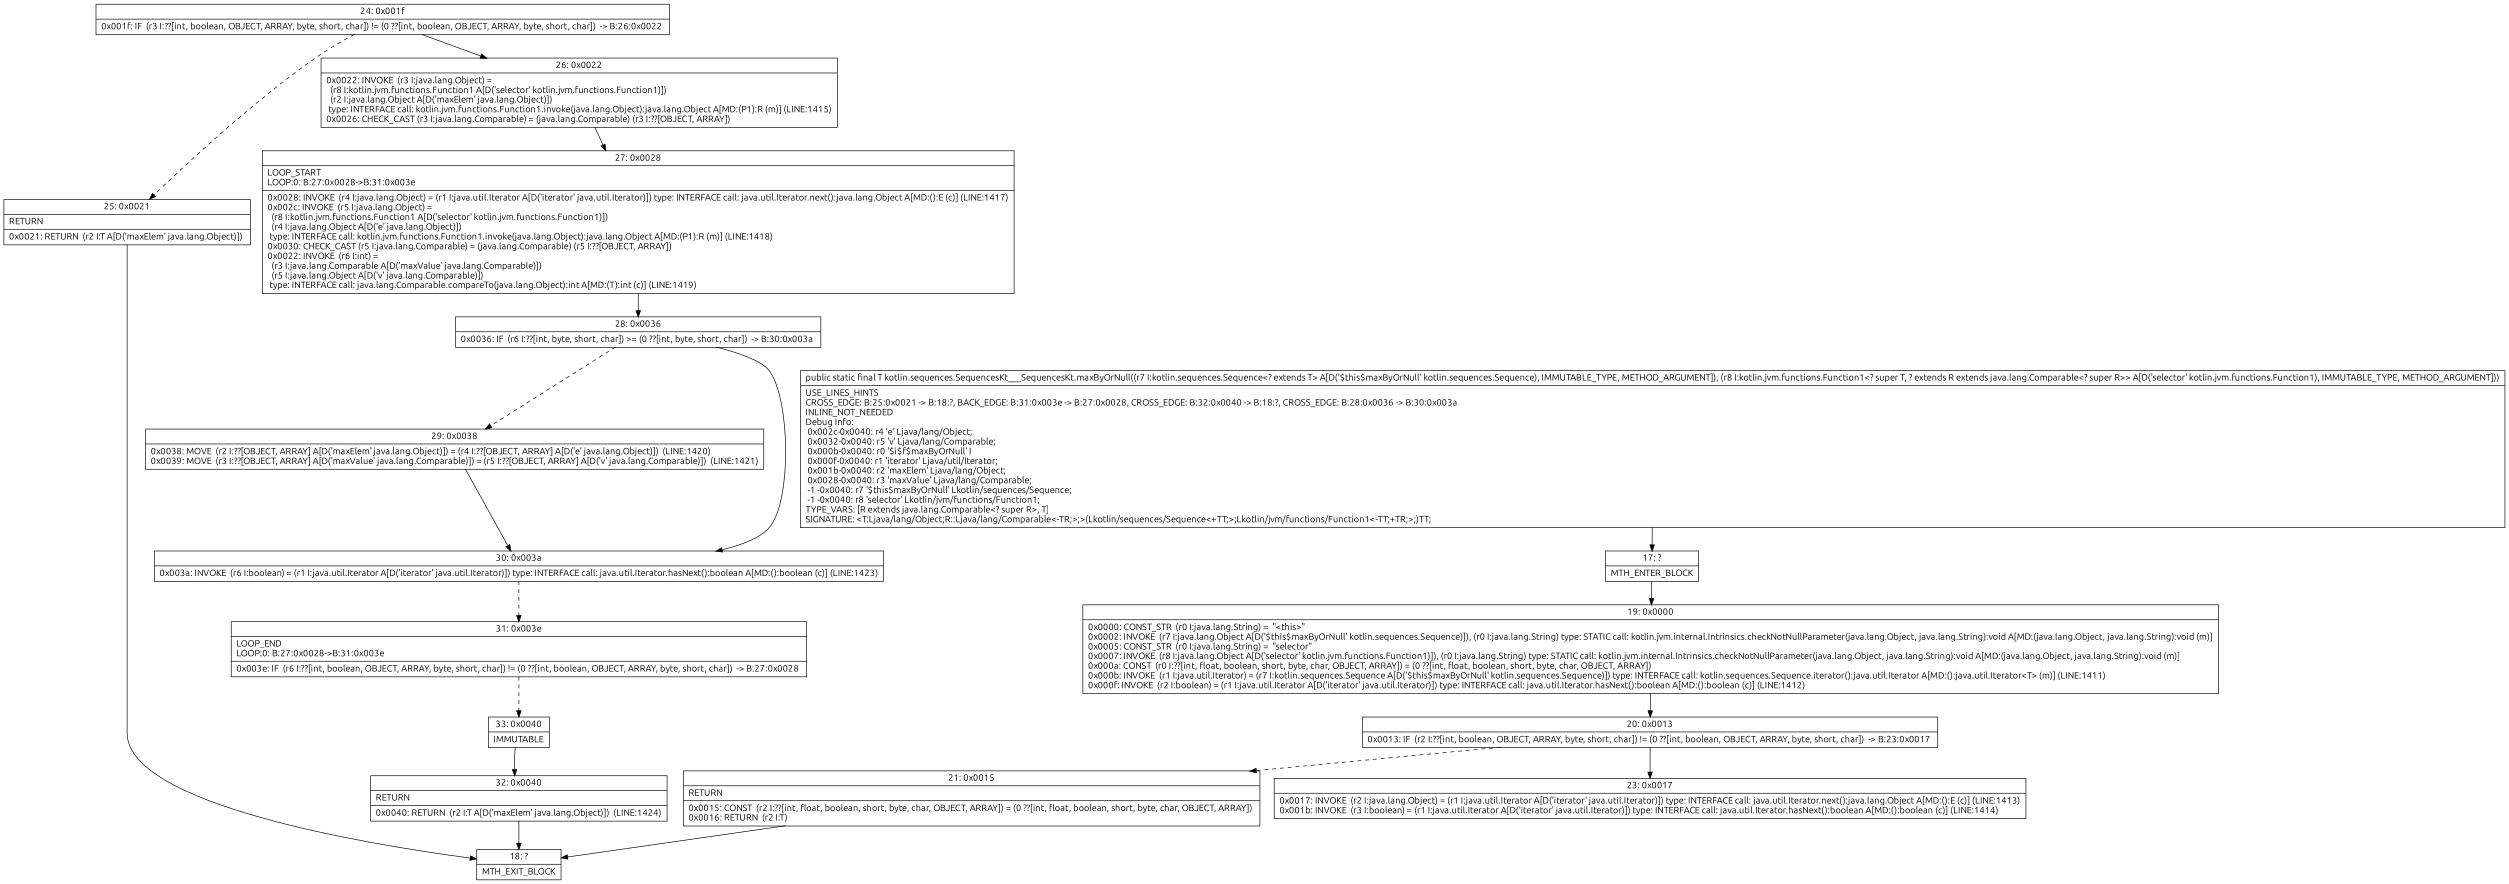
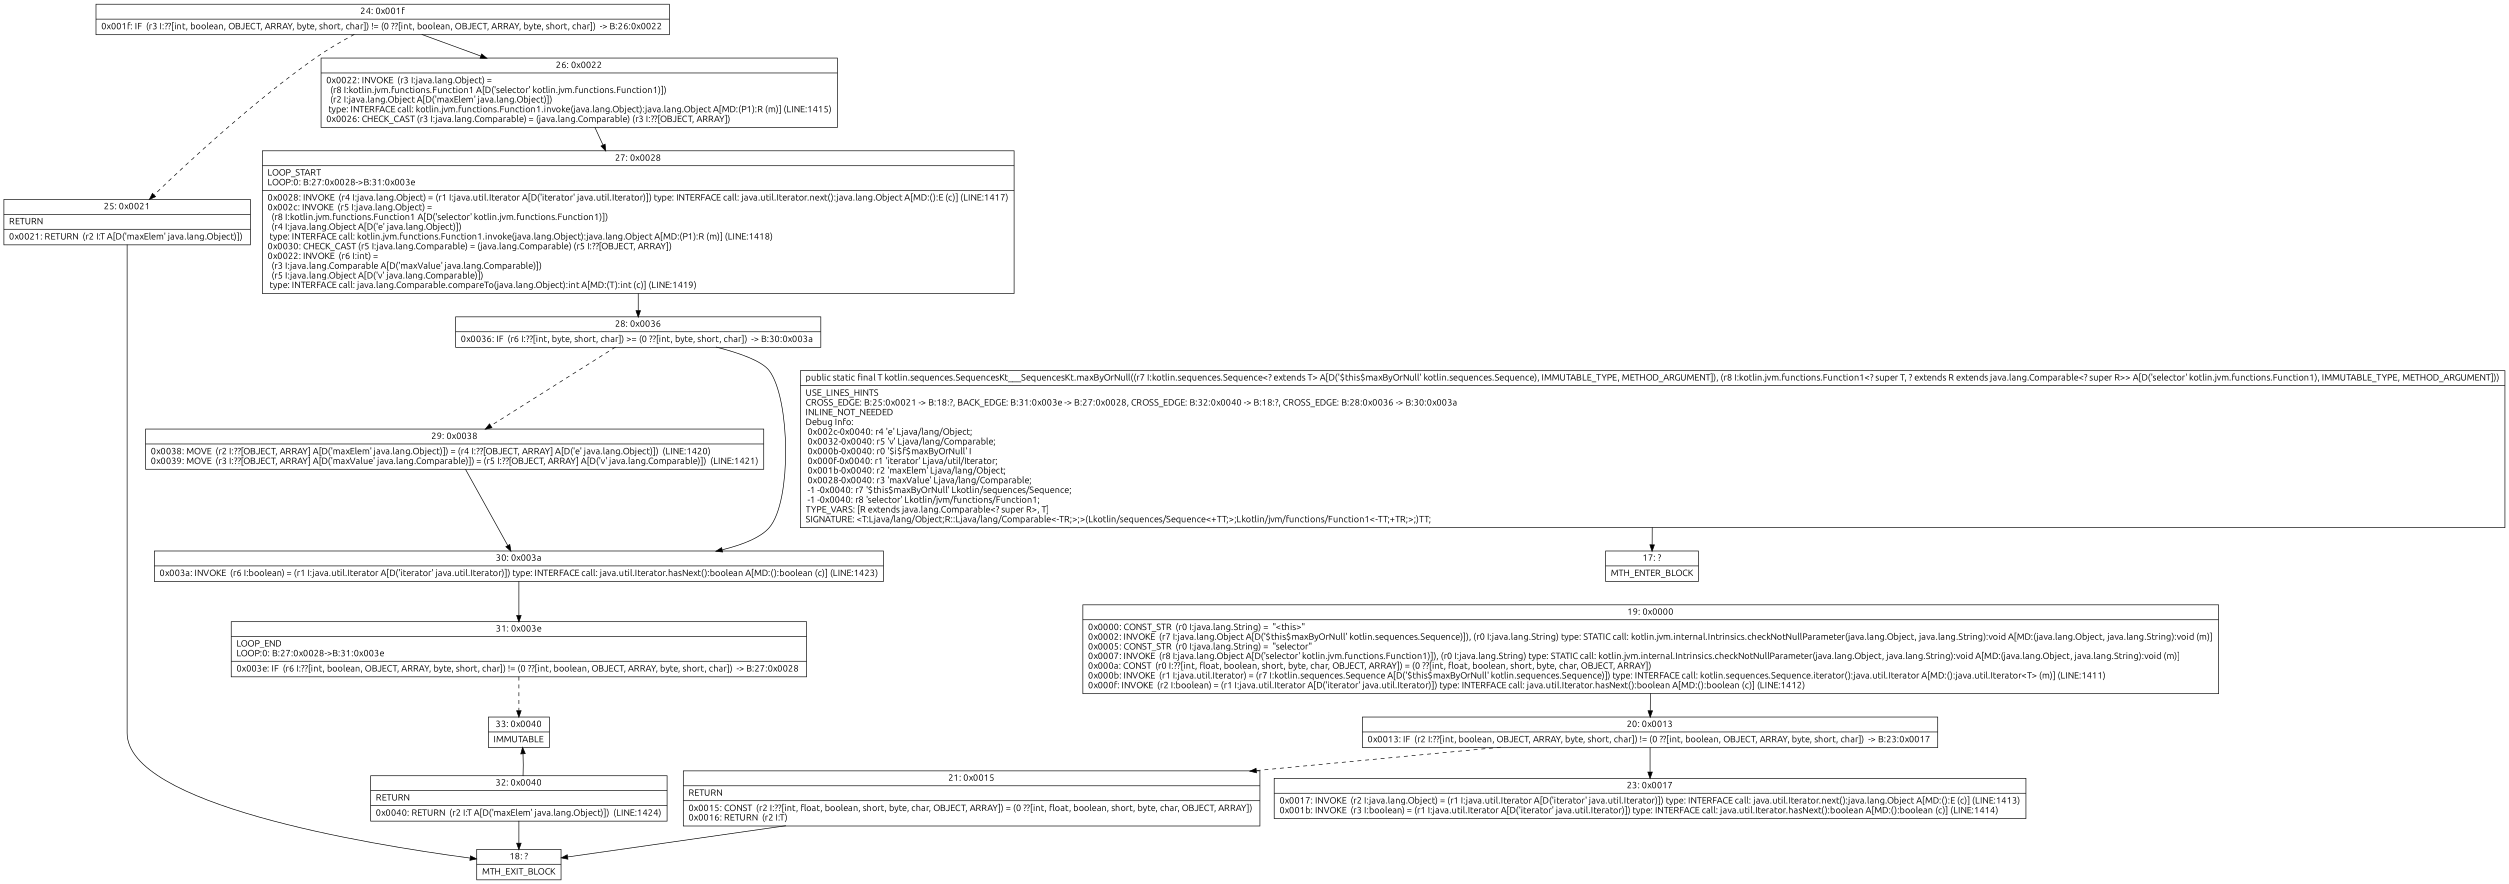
(1652, 590) -> none
(519, 598) -> (519, 598)
(515, 758) -> (523, 765)
